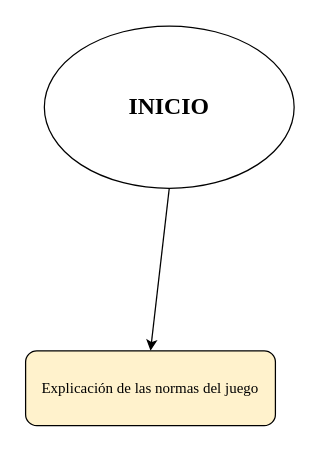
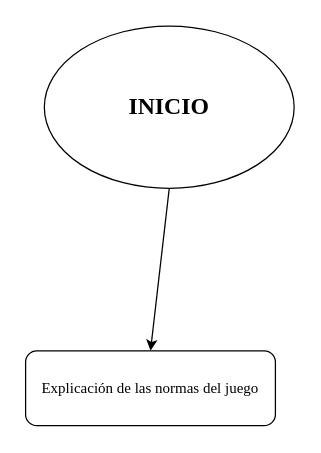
(151, 388) -> (151, 388)
